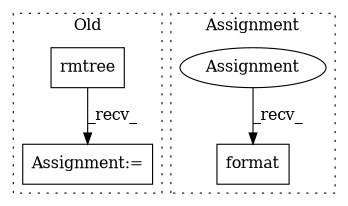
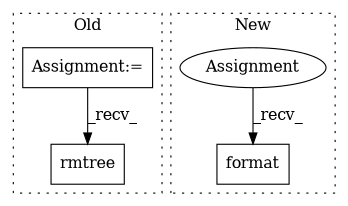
(253, 26) -> (253, 26)
(88, 110) -> (88, 110)
